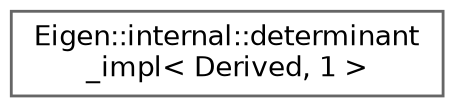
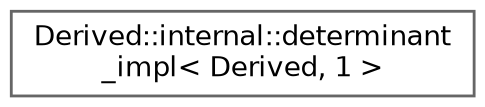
(227, 54) -> (243, 54)
